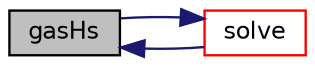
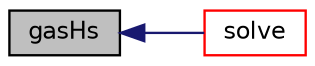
(150, 17) -> none
